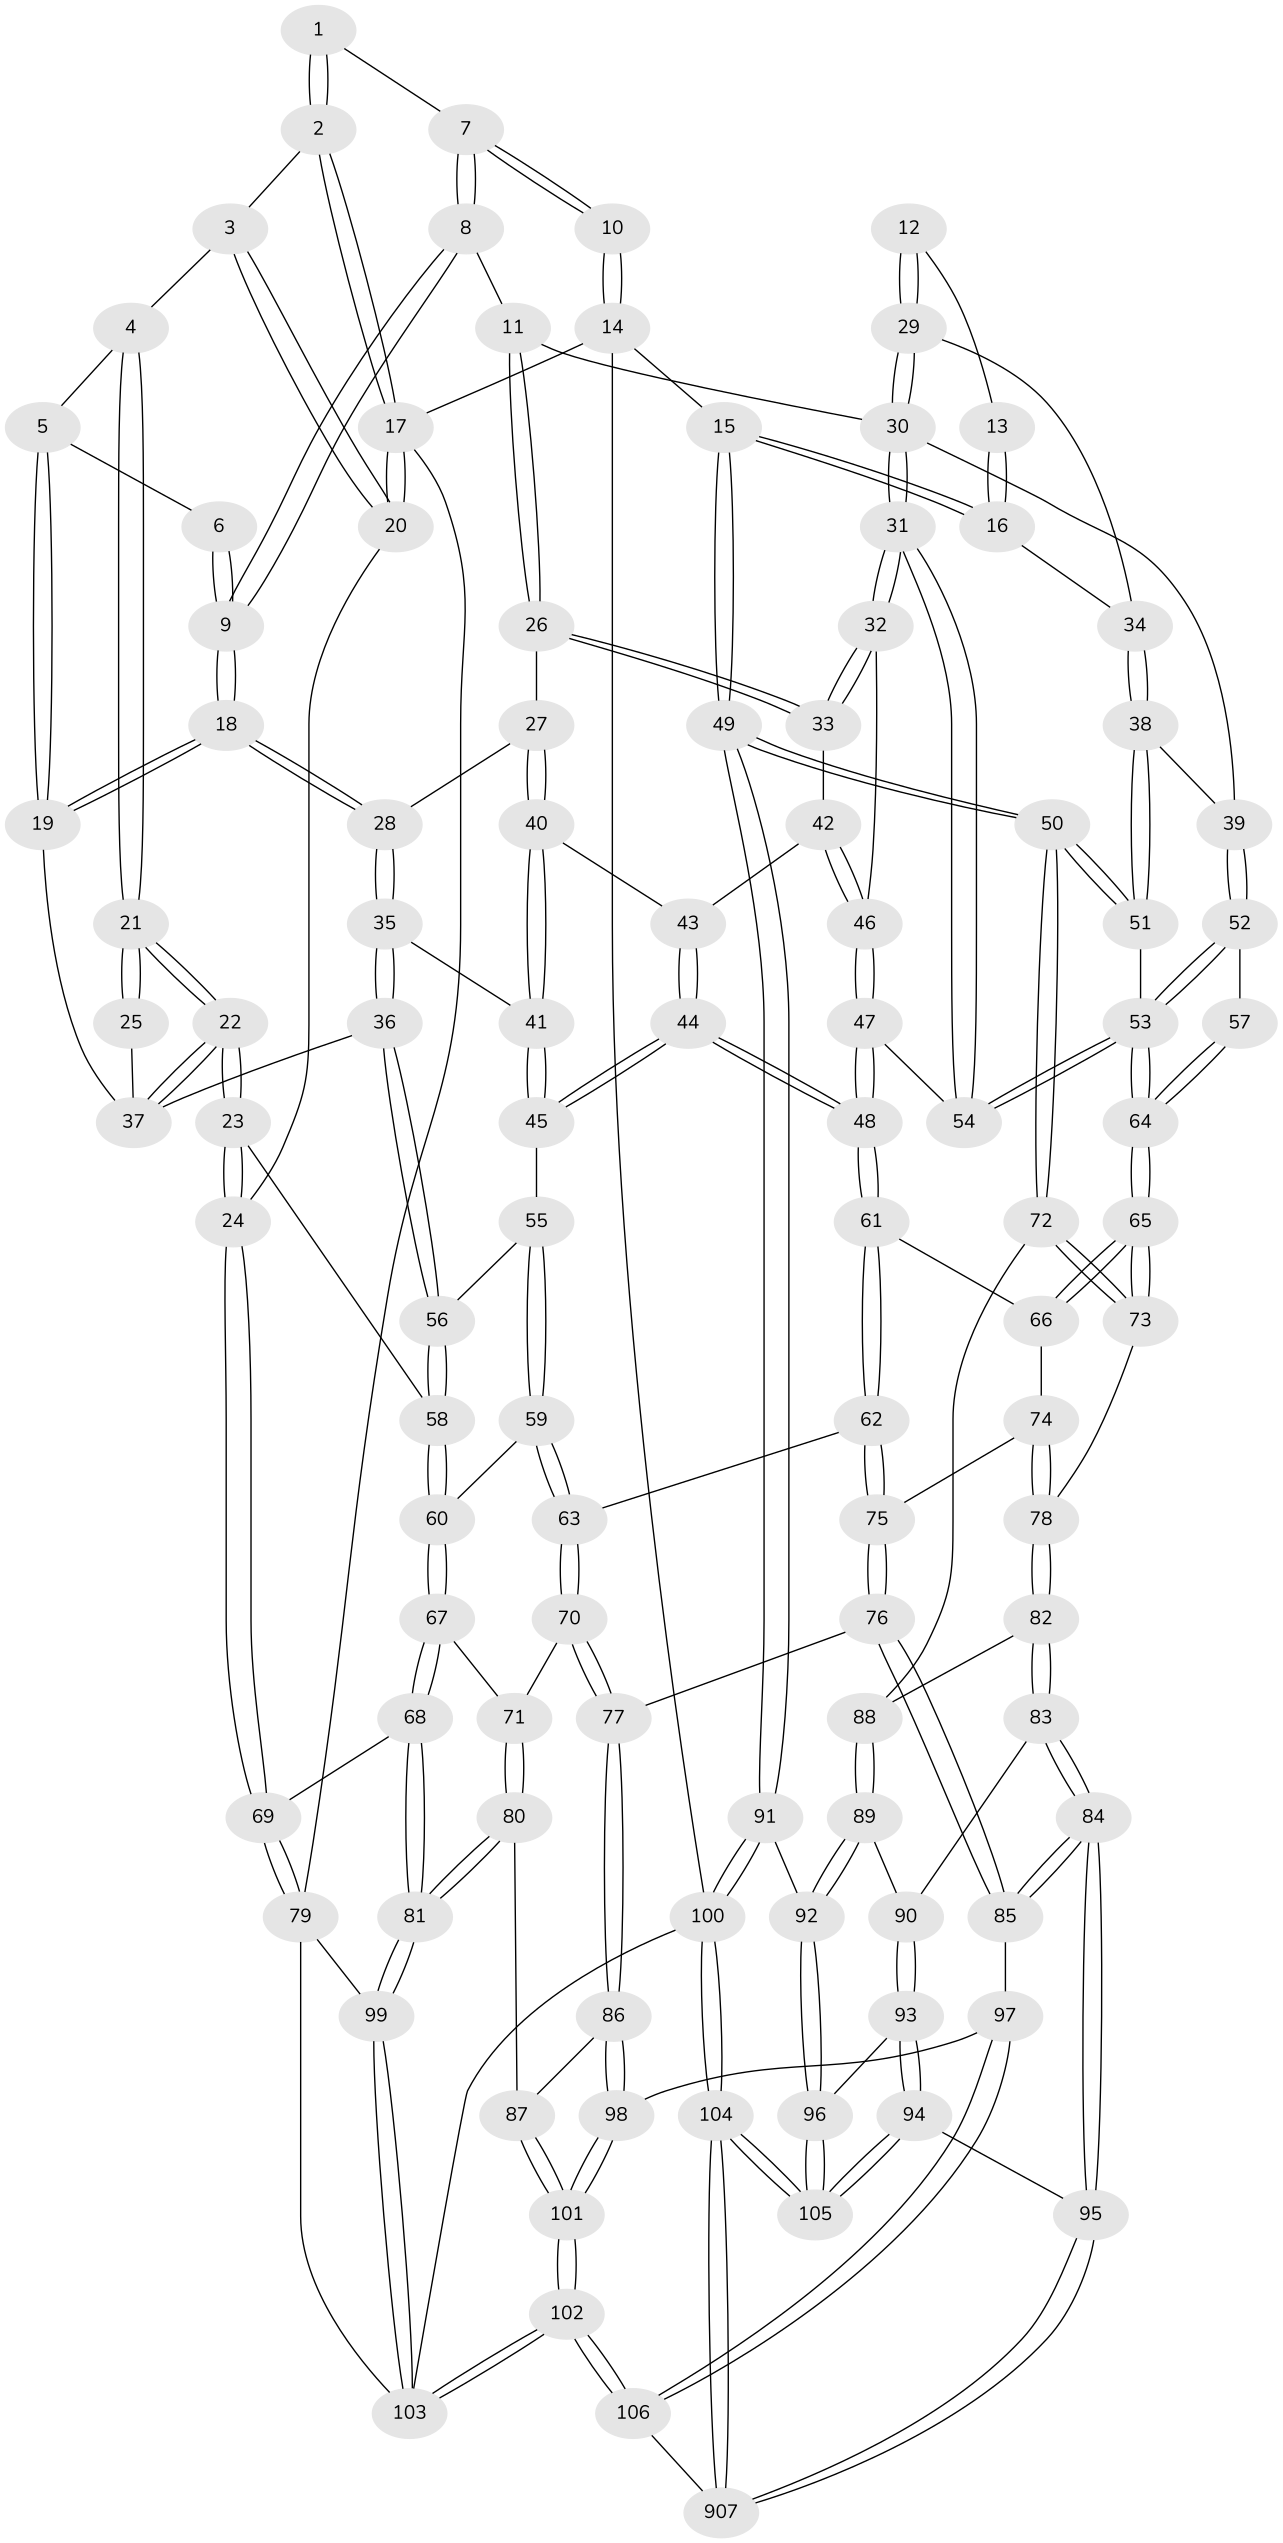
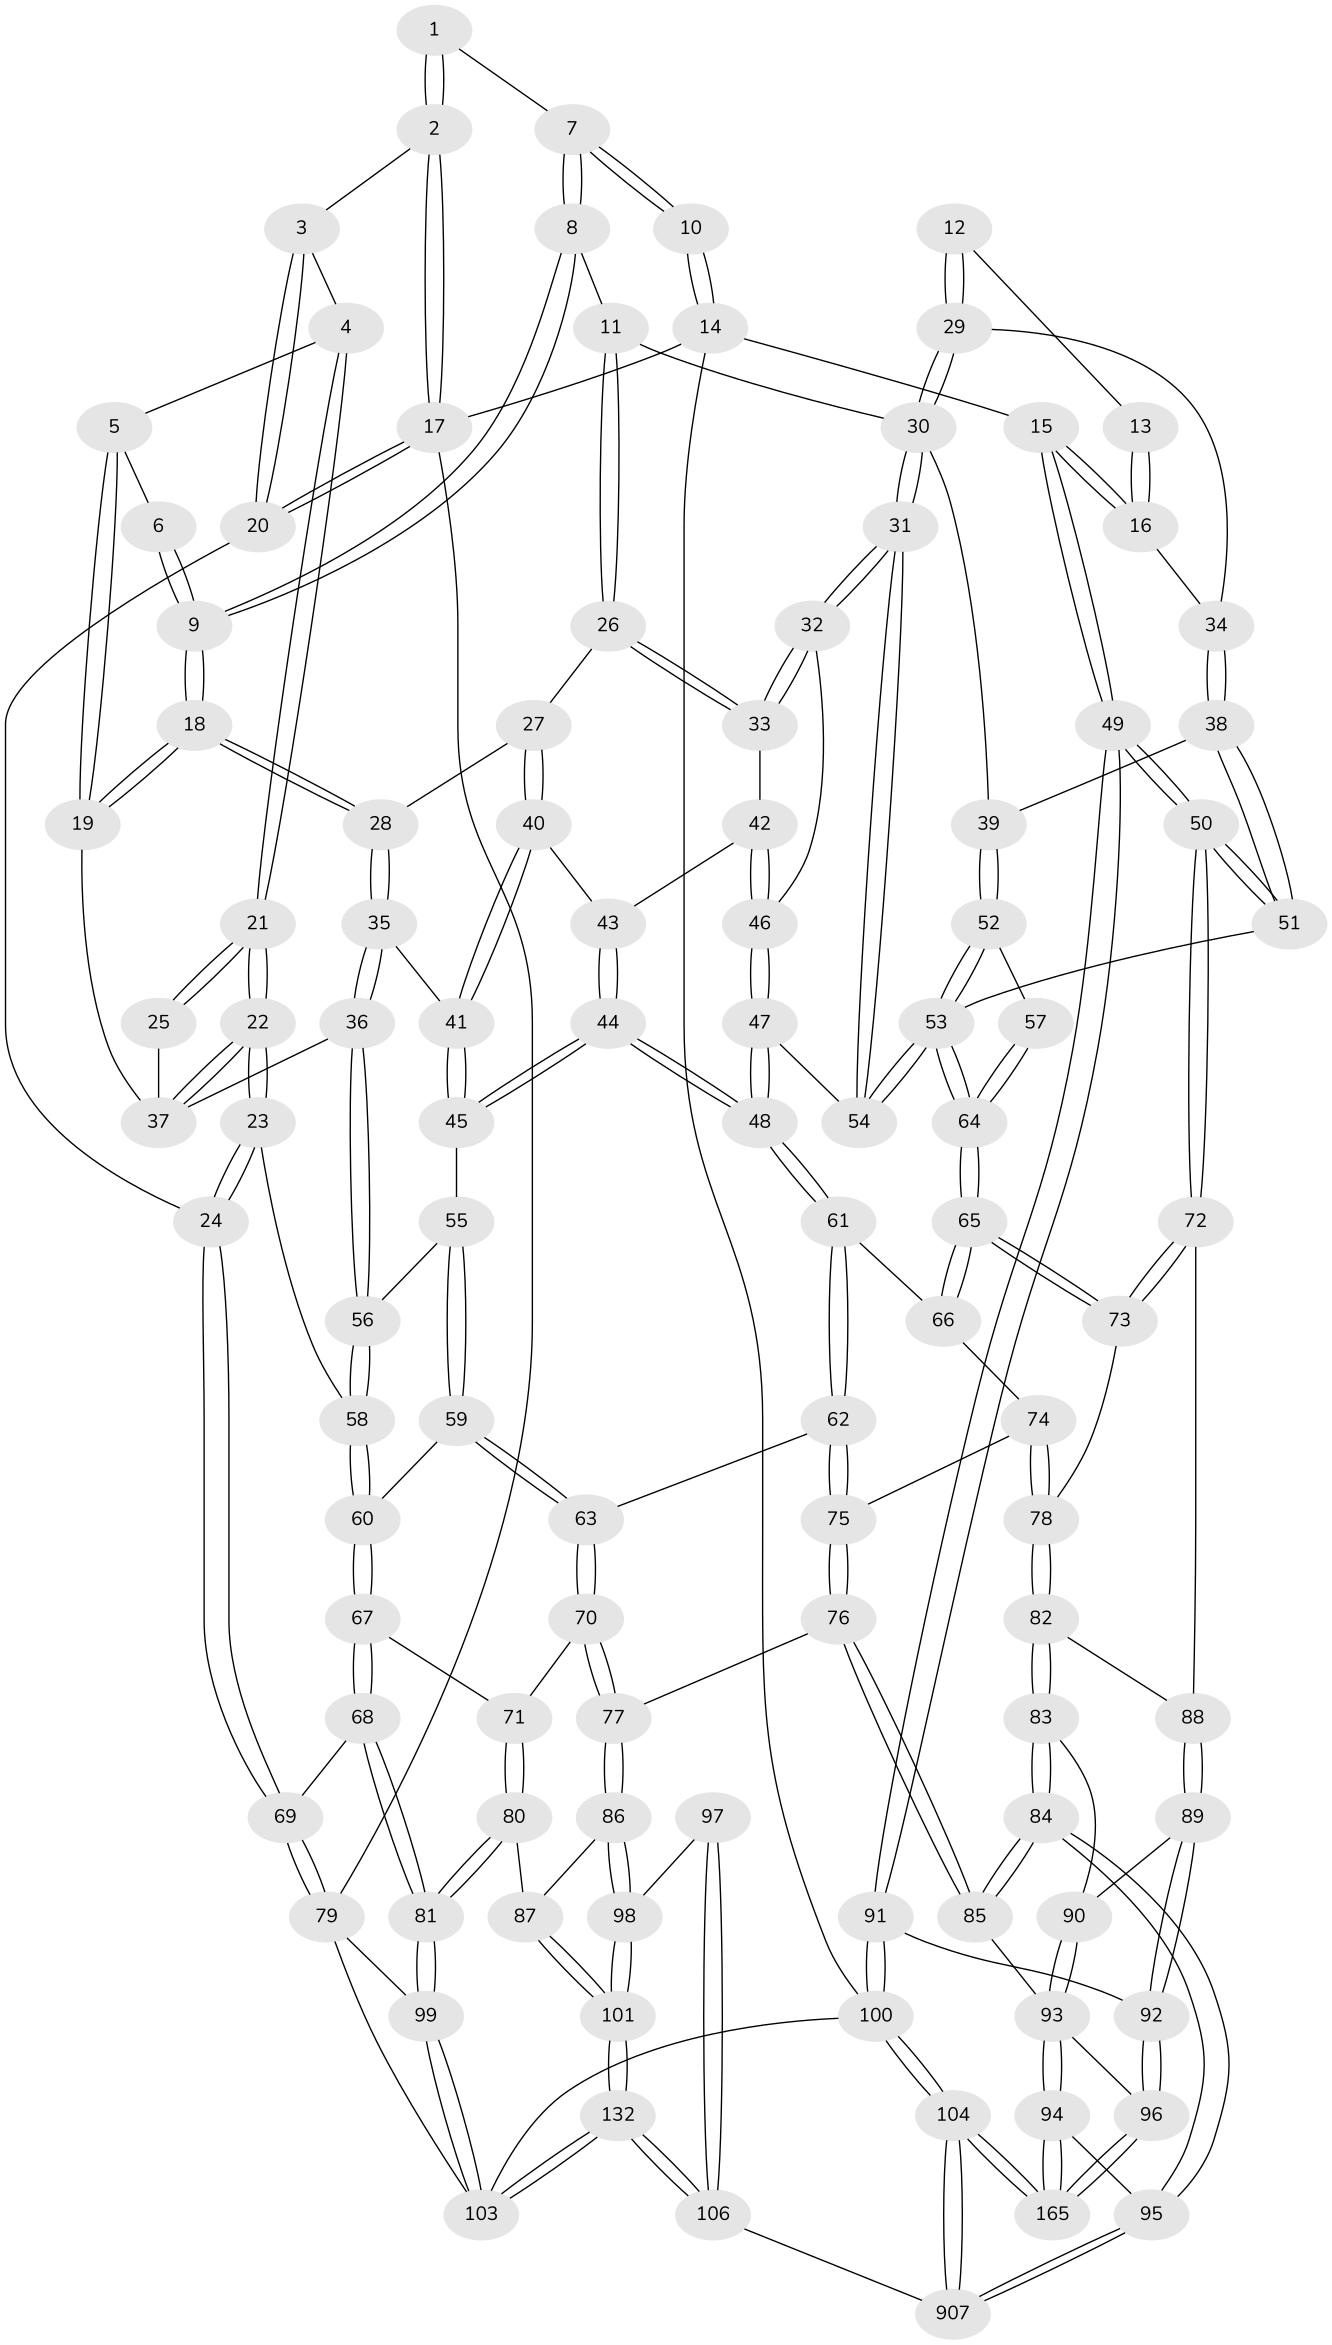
(1005, 1967) -> (1005, 1956)
(815, 2215) -> (1052, 2215)
(567, 2314) -> (618, 2116)
